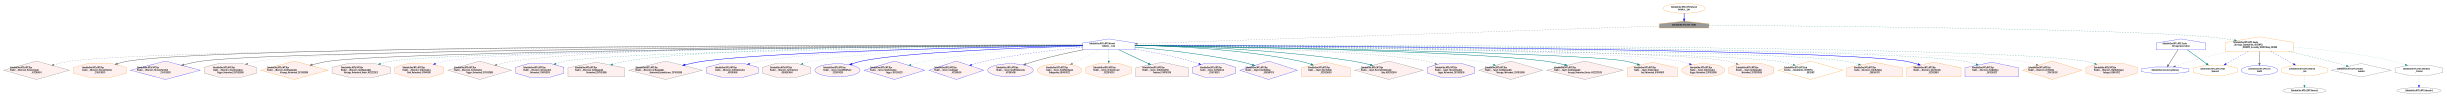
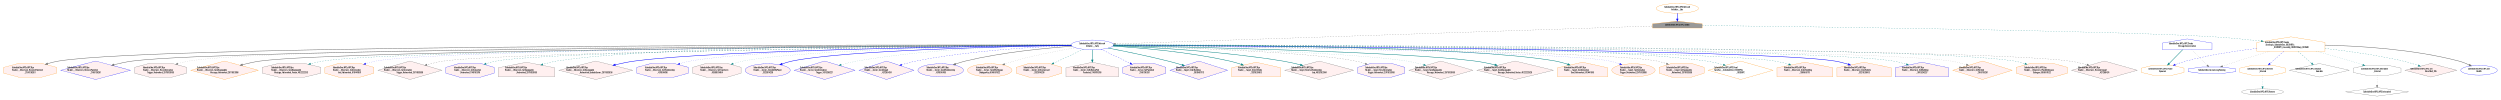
(1109, 45) -> (1092, 45)
(2173, 57) -> (2198, 56)
(2215, 70) -> (2163, 70)
(2304, 70) -> (2263, 70)
none -> (2431, 70)
(2419, 80) -> (2377, 80)
(2304, 91) -> (2263, 92)
(2419, 91) -> (2377, 92)
